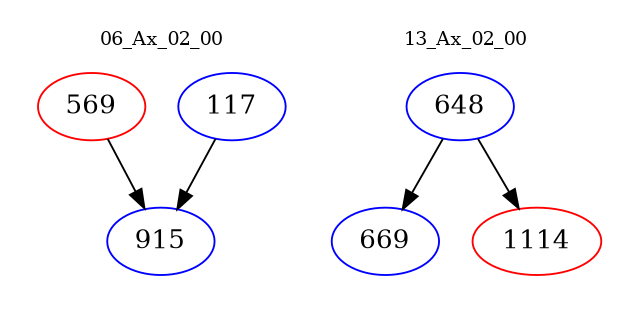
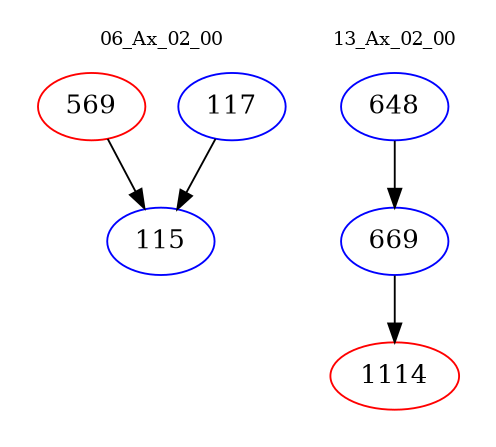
(494, 165) -> (395, 300)
(161, 241) -> (161, 241)
